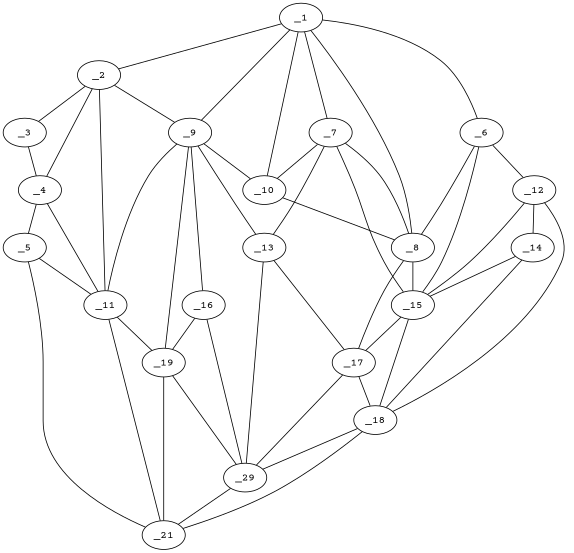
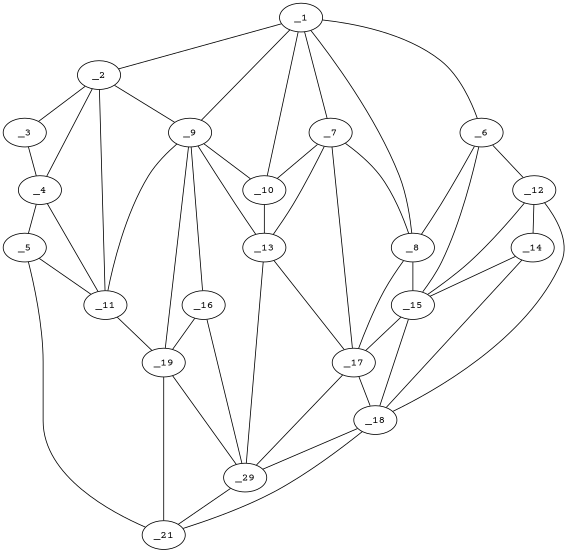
(339, 219) -> (264, 219)
(366, 221) -> (342, 247)
(135, 420) -> none
